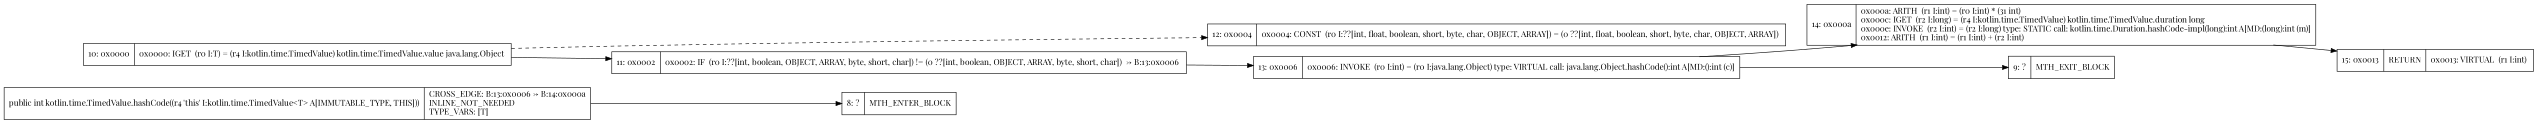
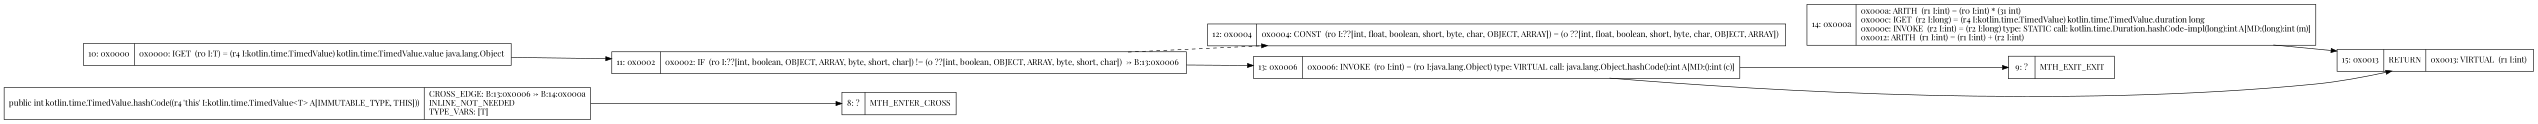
(856, 42) -> (1195, 49)
(1775, 52) -> (1998, 96)
(2073, 67) -> (2072, 67)
(910, 103) -> (910, 103)
